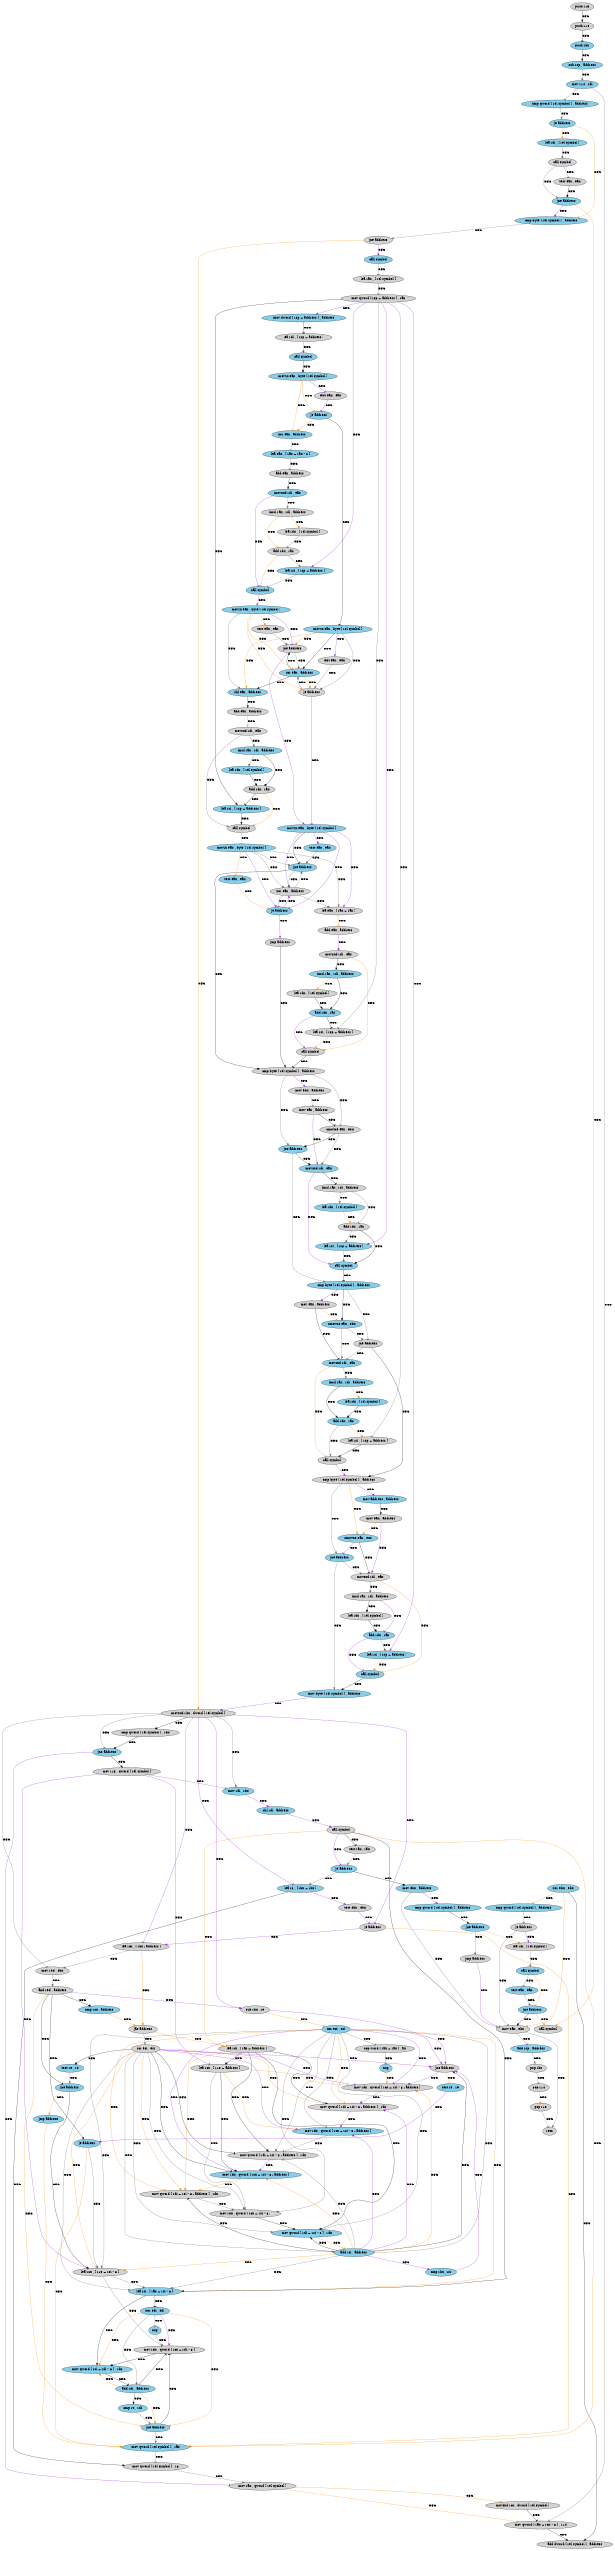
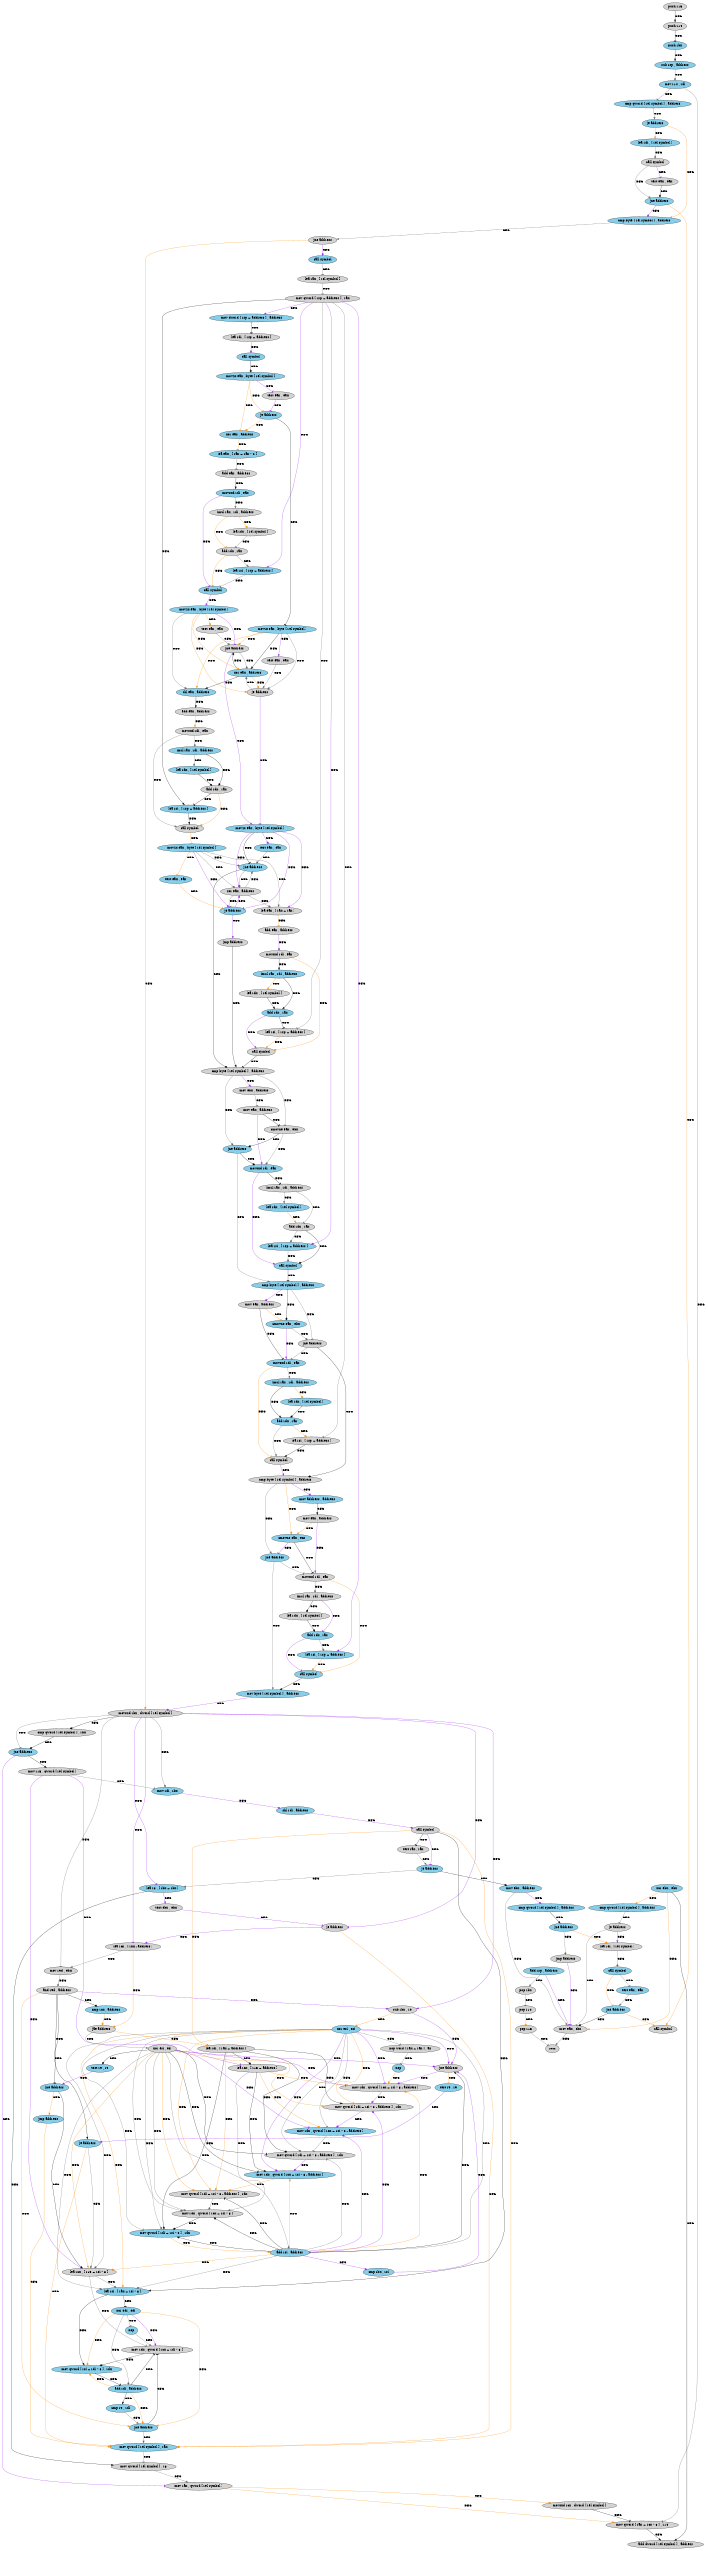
(522, 2039) -> (557, 2000)
none -> (247, 2236)
